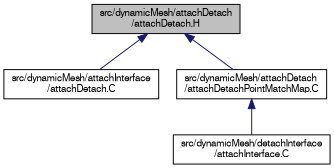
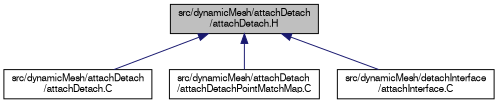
(81, 84) -> (78, 84)
(252, 122) -> (335, 53)
